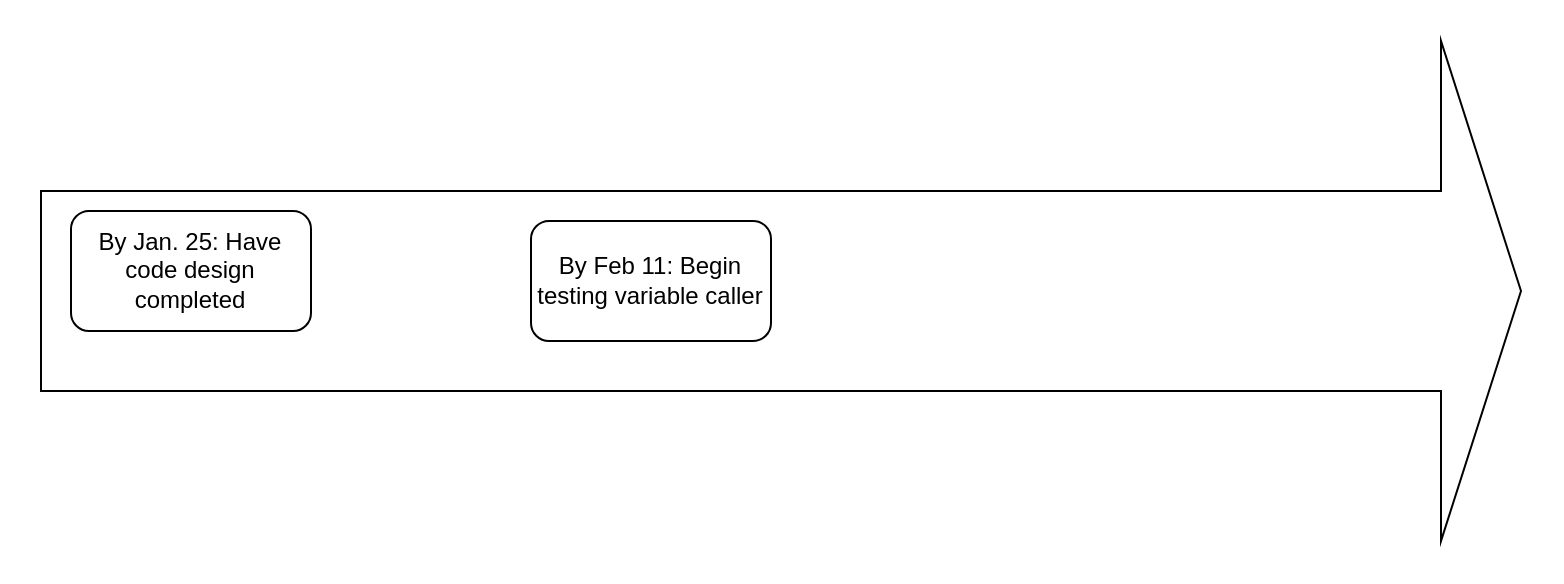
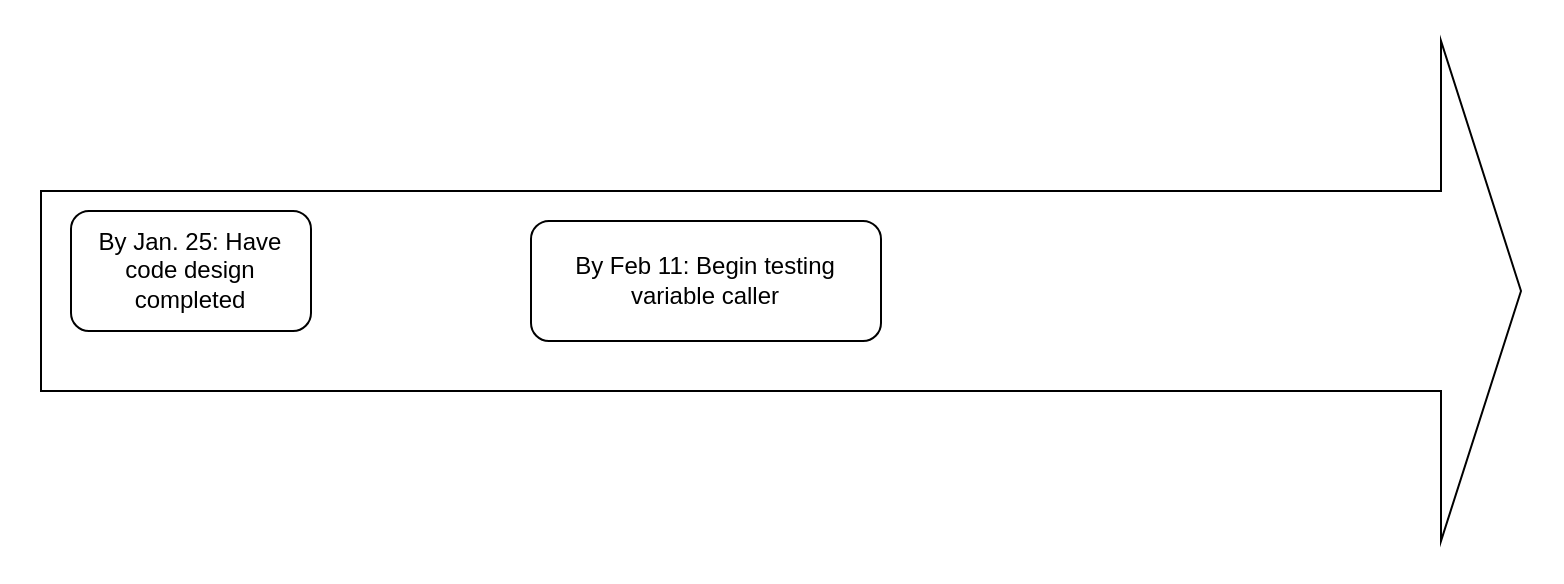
(651, 281) -> (706, 281)
